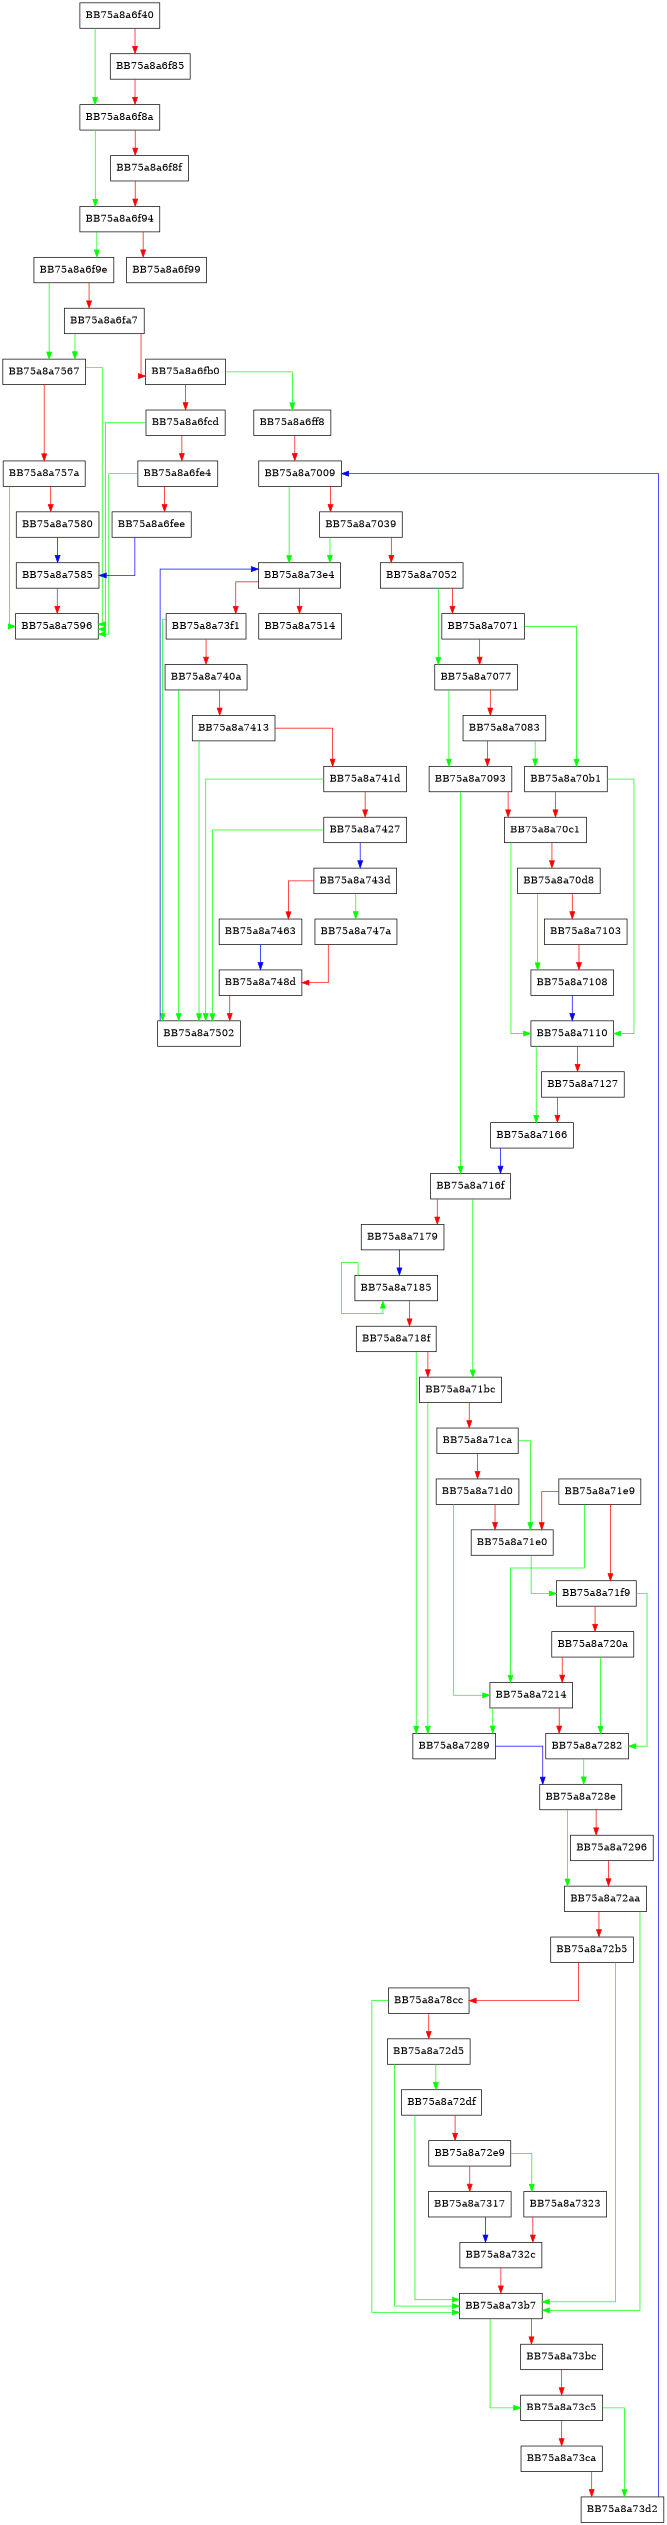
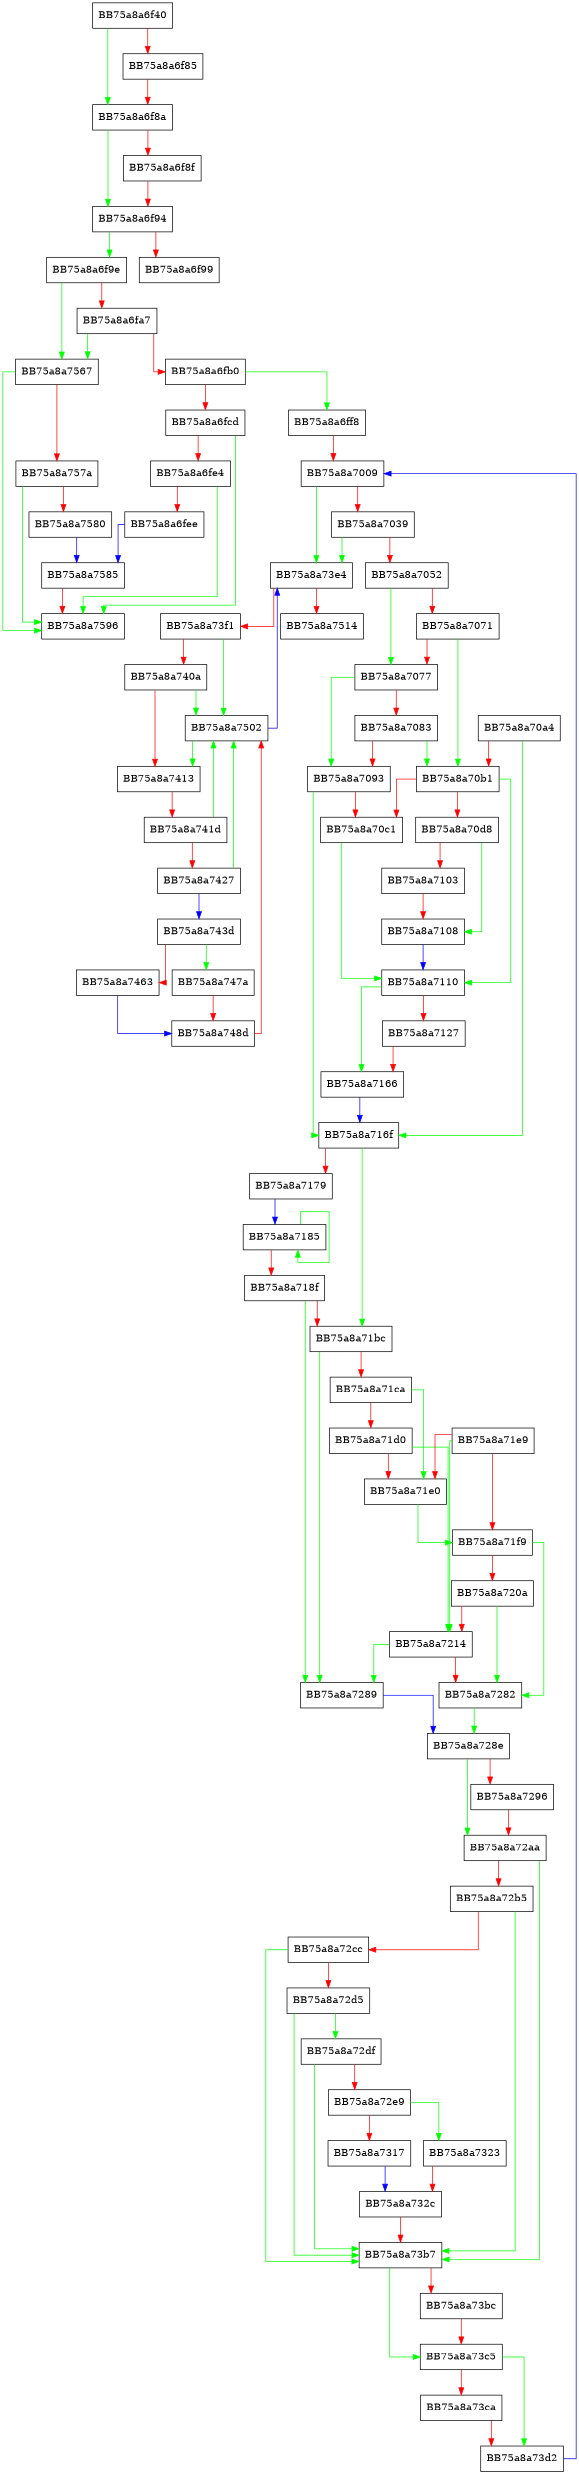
none -> (519, 728)
(552, 852) -> (457, 801)
(199, 877) -> (193, 750)
(429, 2001) -> (328, 1950)
